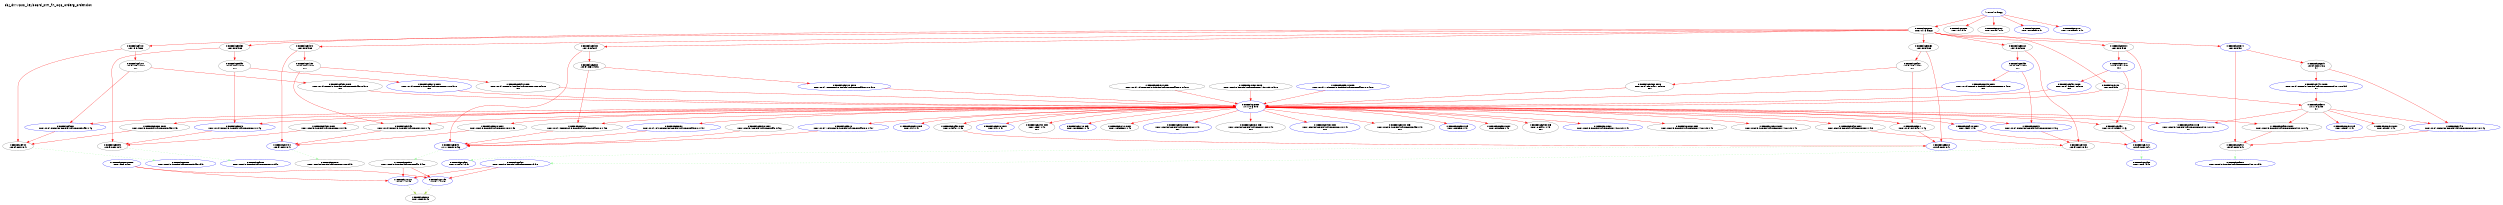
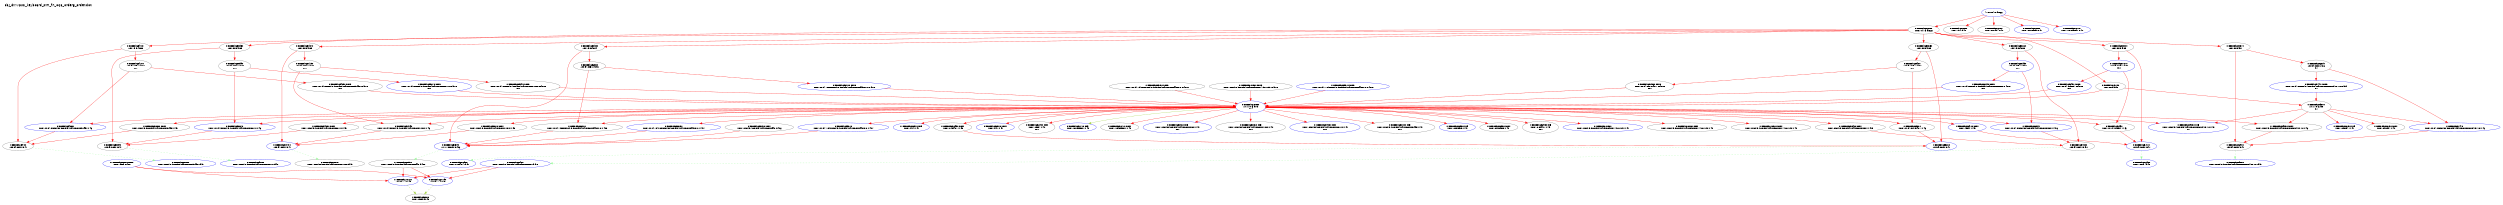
(2235, 47) -> (2235, 47)
(1163, 113) -> (1163, 113)
